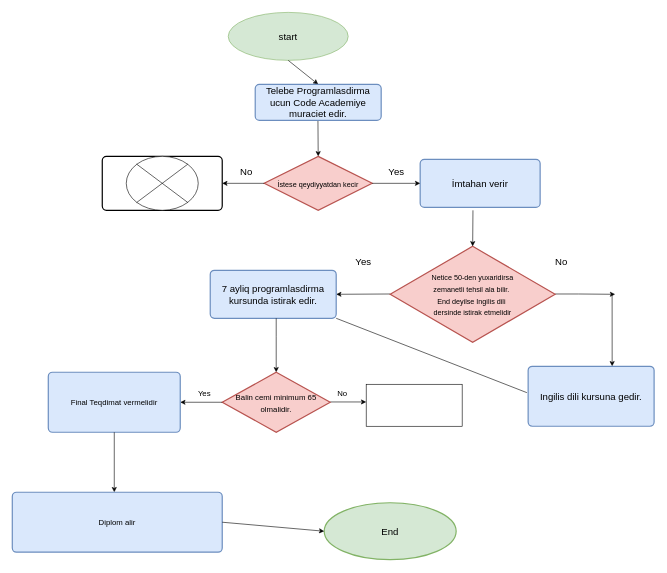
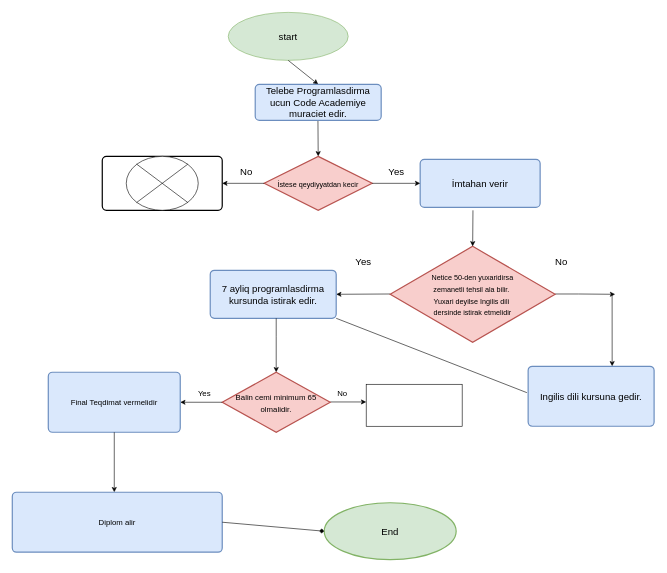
(473, 294) -> (473, 294)
(318, 531) -> (318, 531)
